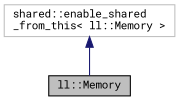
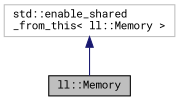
(90, 21) -> (90, 21)
